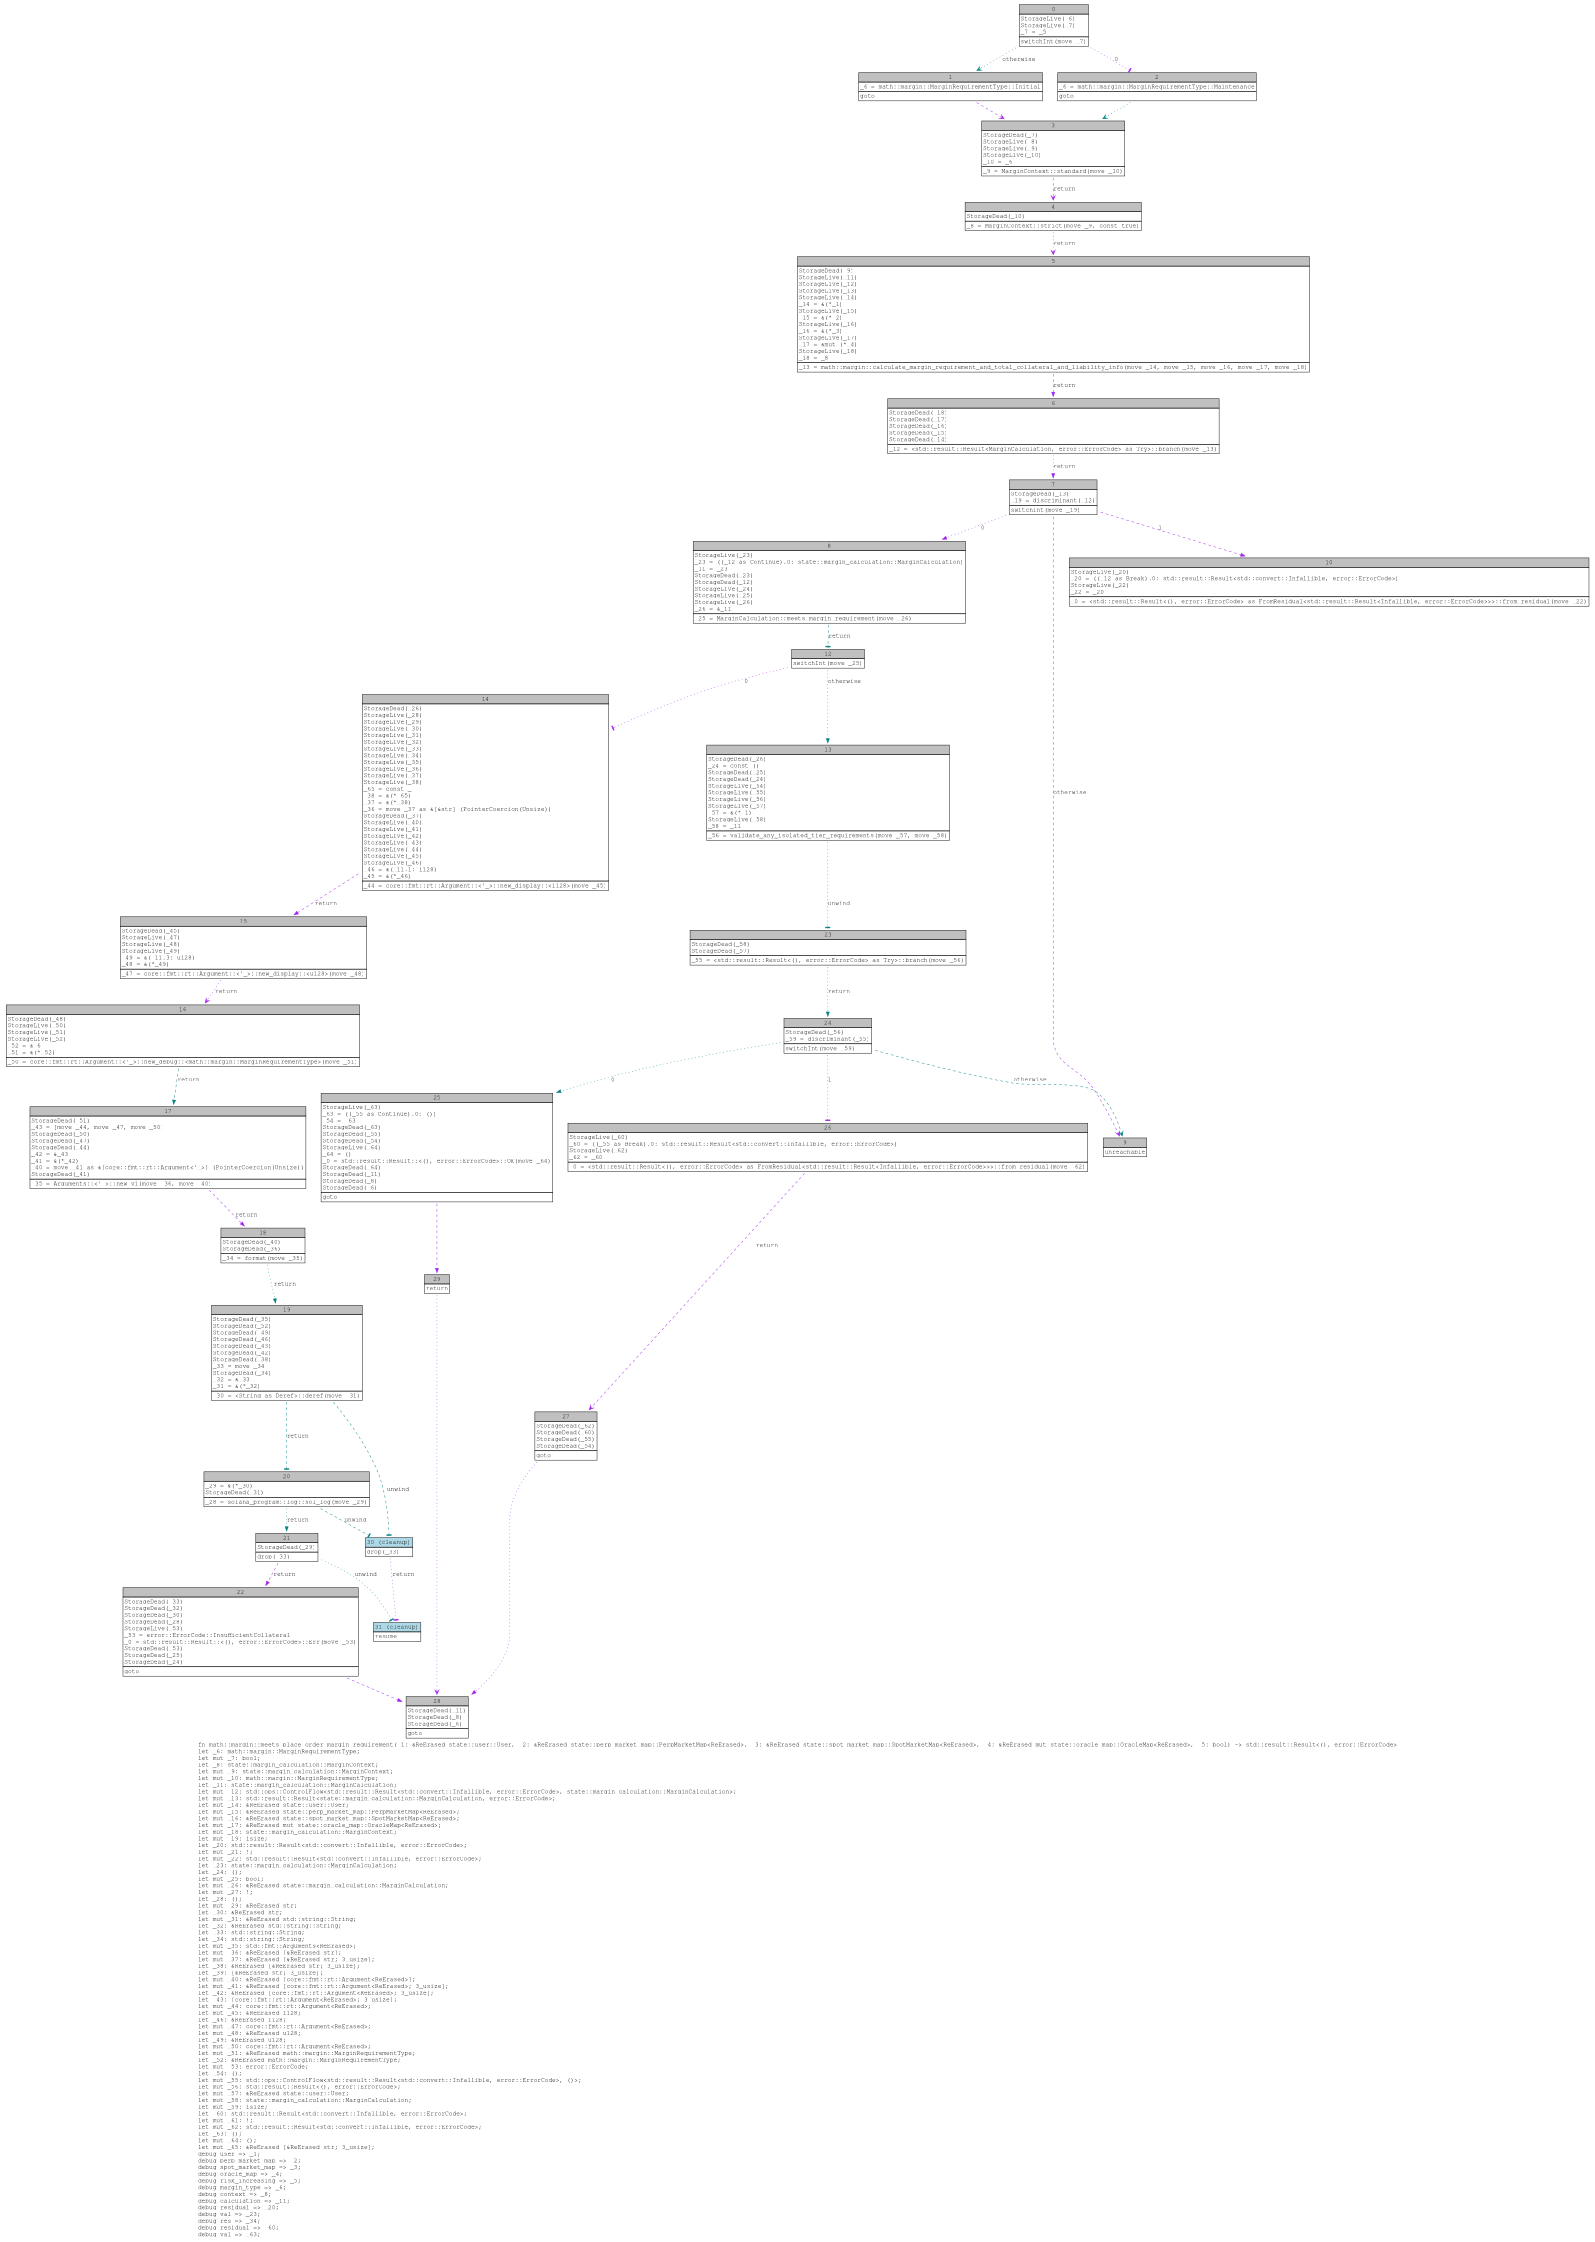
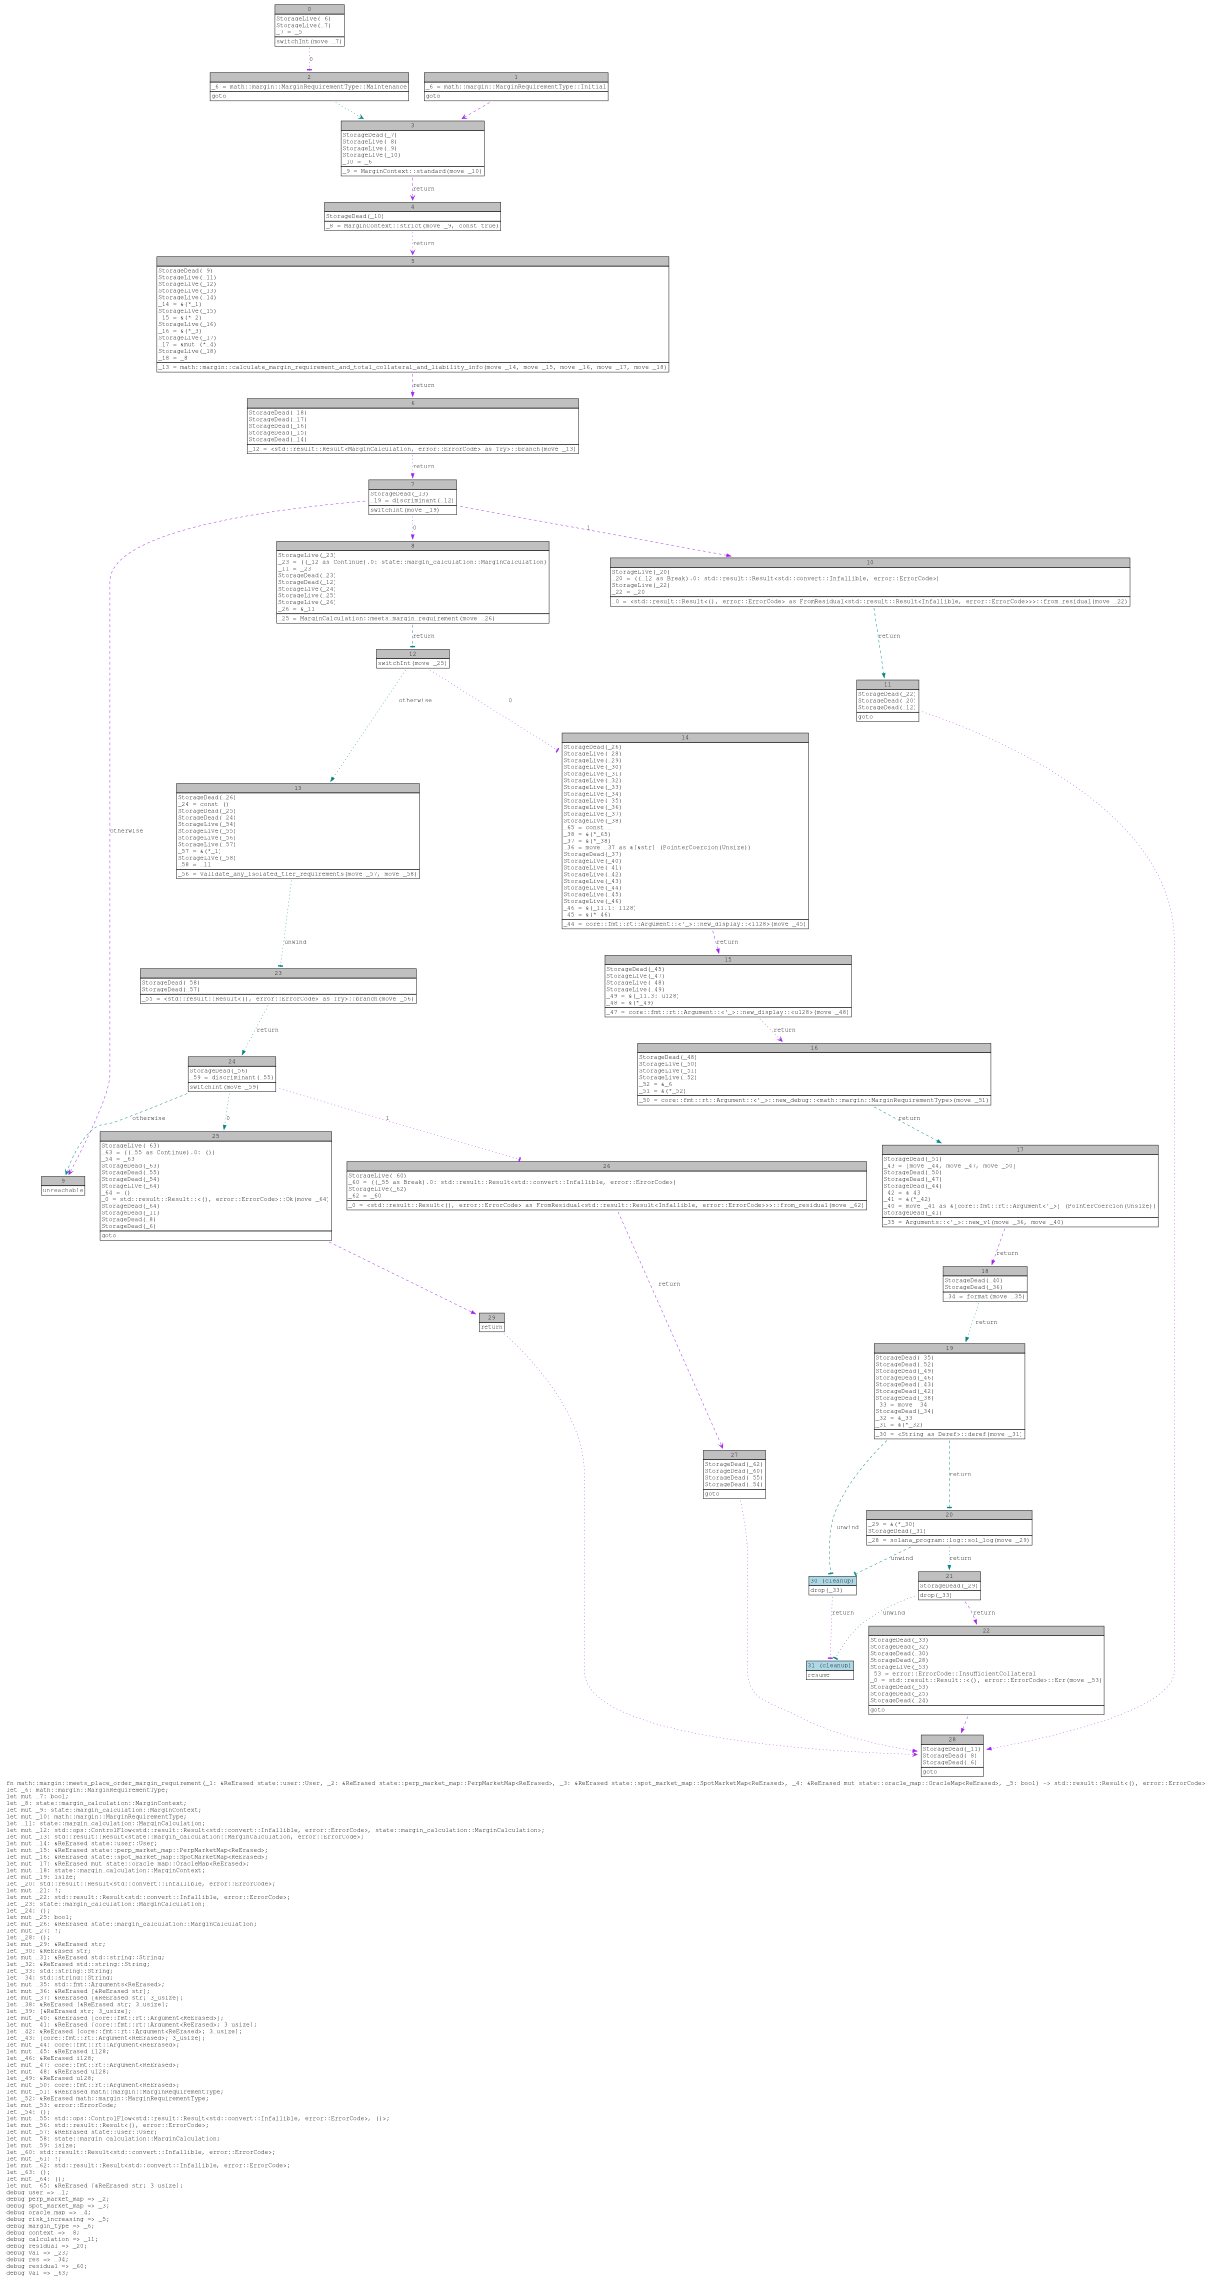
(998, 58) -> none
none -> (888, 701)
